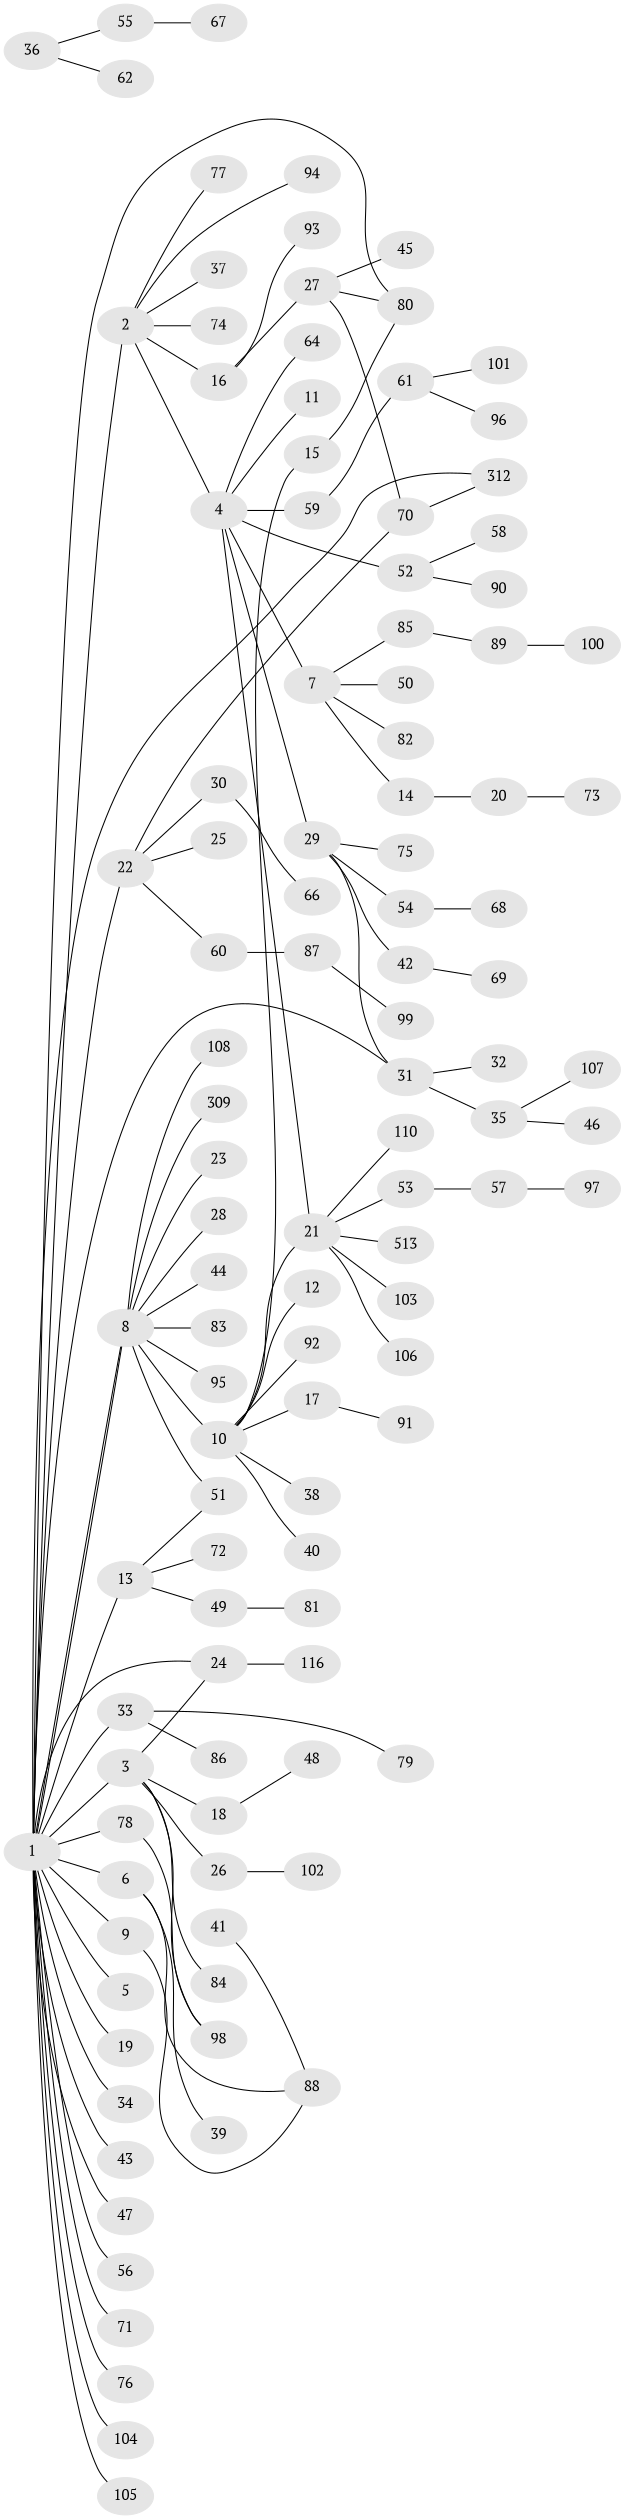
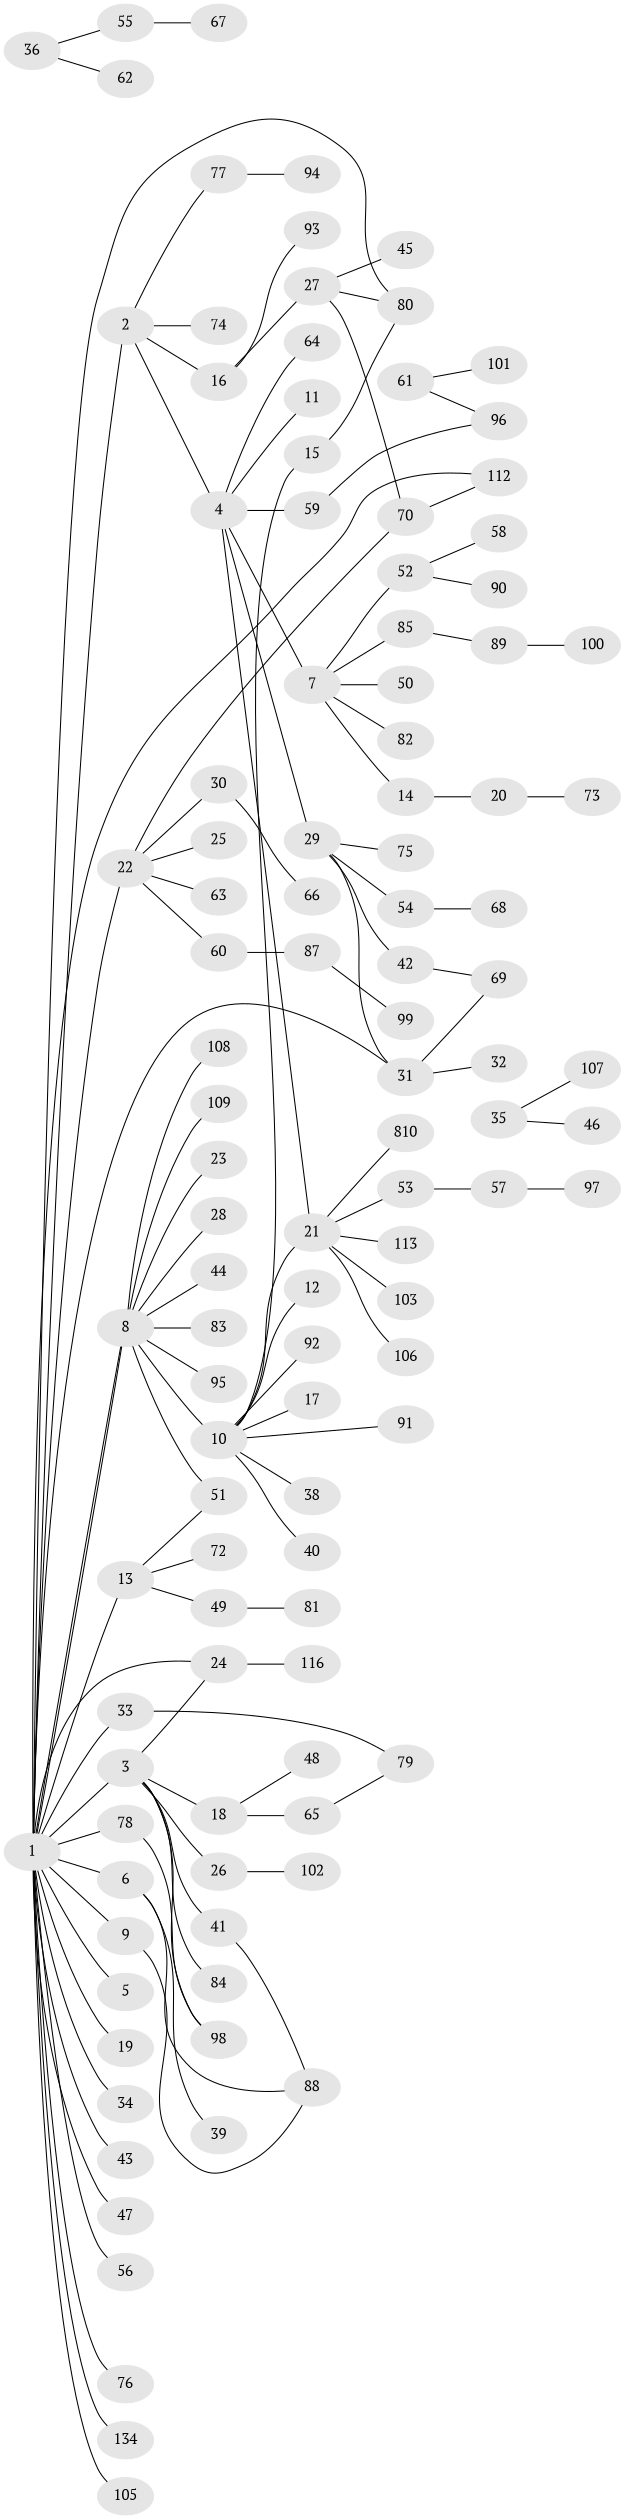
(201, 233) -> (266, 174)
(219, 270) -> none
(360, 447) -> (393, 447)
(499, 477) -> (499, 477)
(310, 547) -> (357, 628)
none -> (219, 896)
(452, 1098) -> (453, 1028)
(219, 1104) -> (219, 1104)
(406, 1133) -> (406, 1133)
(406, 1245) -> (406, 1245)
(359, 1413) -> (312, 1432)
(219, 1760) -> none
none -> (312, 1816)
none -> (179, 1876)
(126, 2328) -> none
(126, 2440) -> (126, 2440)
